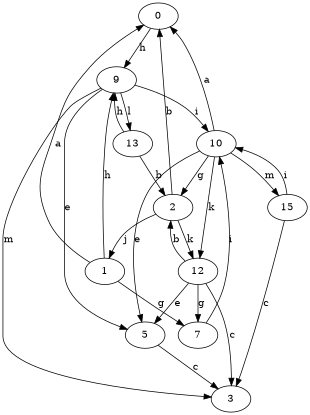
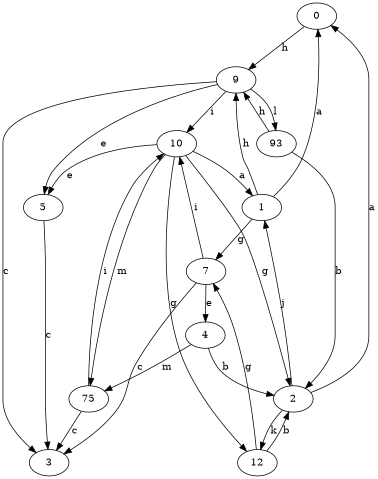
(200, 79) -> (222, 168)
(169, 112) -> (372, 208)
(133, 144) -> (276, 144)
(212, 208) -> (174, 303)
(287, 208) -> (89, 399)
(9, 239) -> (6, 271)
(174, 300) -> none
(226, 329) -> (133, 369)
none -> (205, 335)
